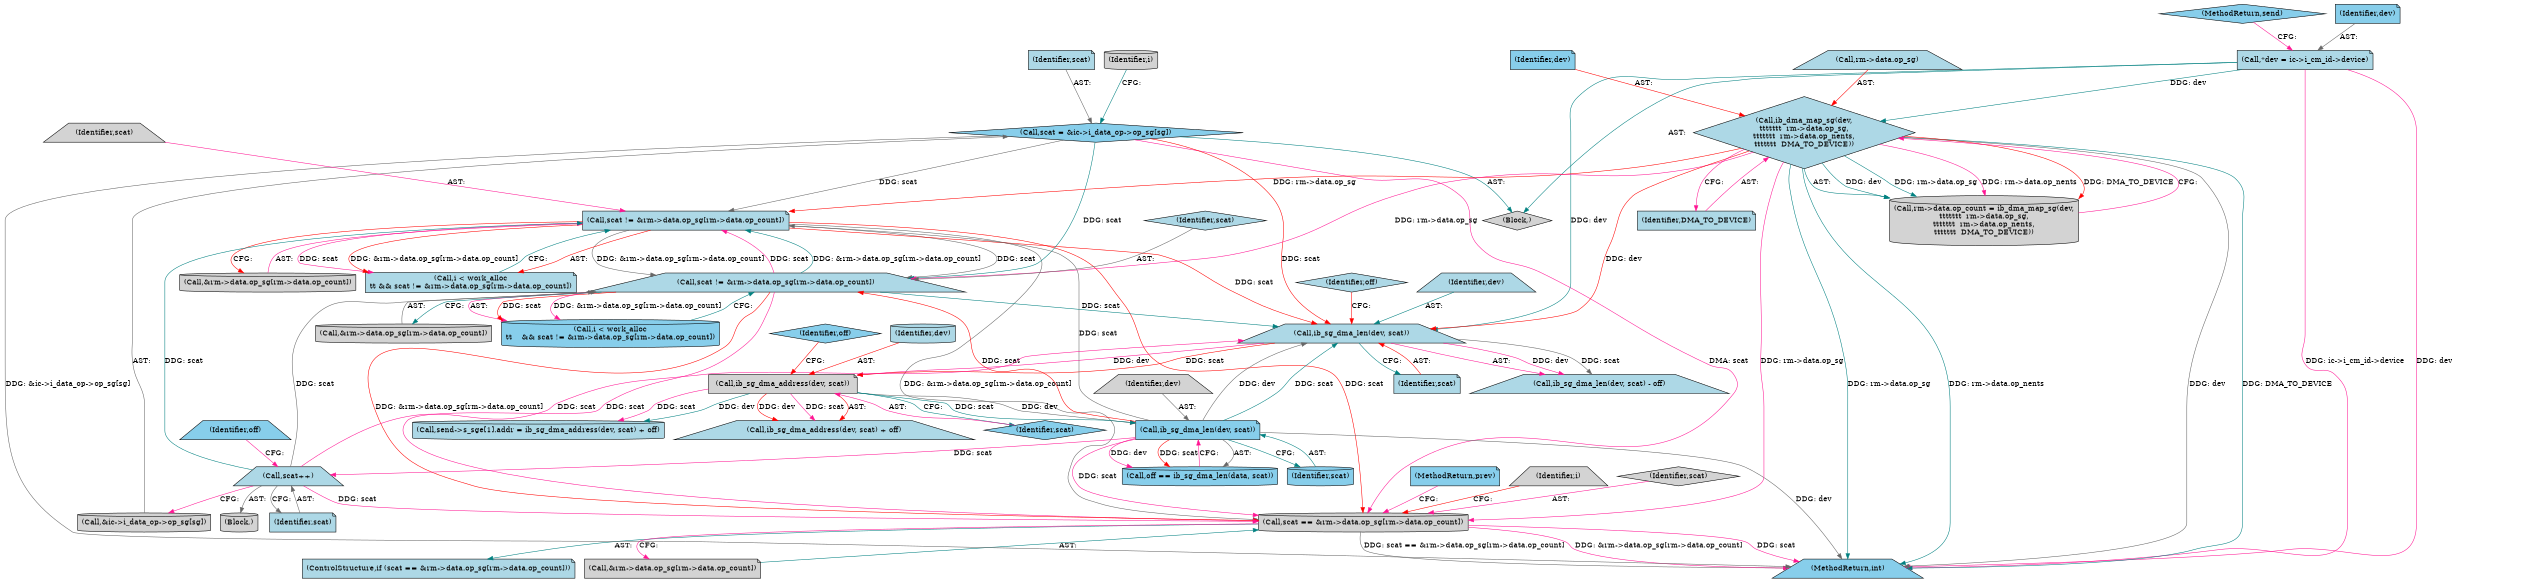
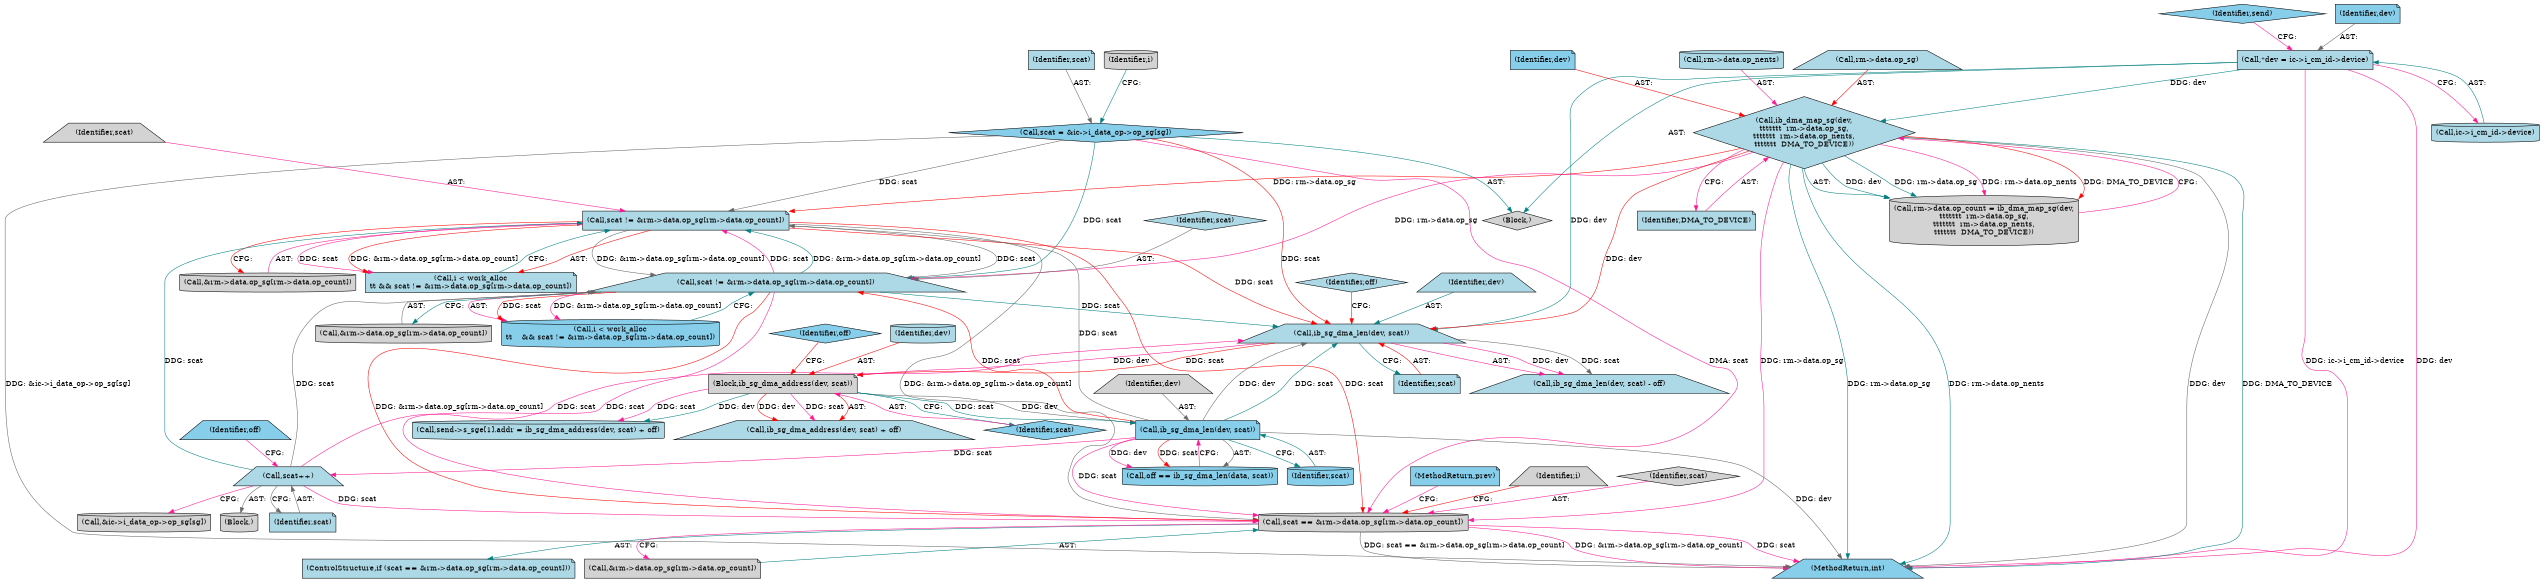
(2242, 14) -> (2242, 14)
none -> (1732, 60)
none -> (2485, 133)
(418, 171) -> none
(783, 384) -> (783, 384)
